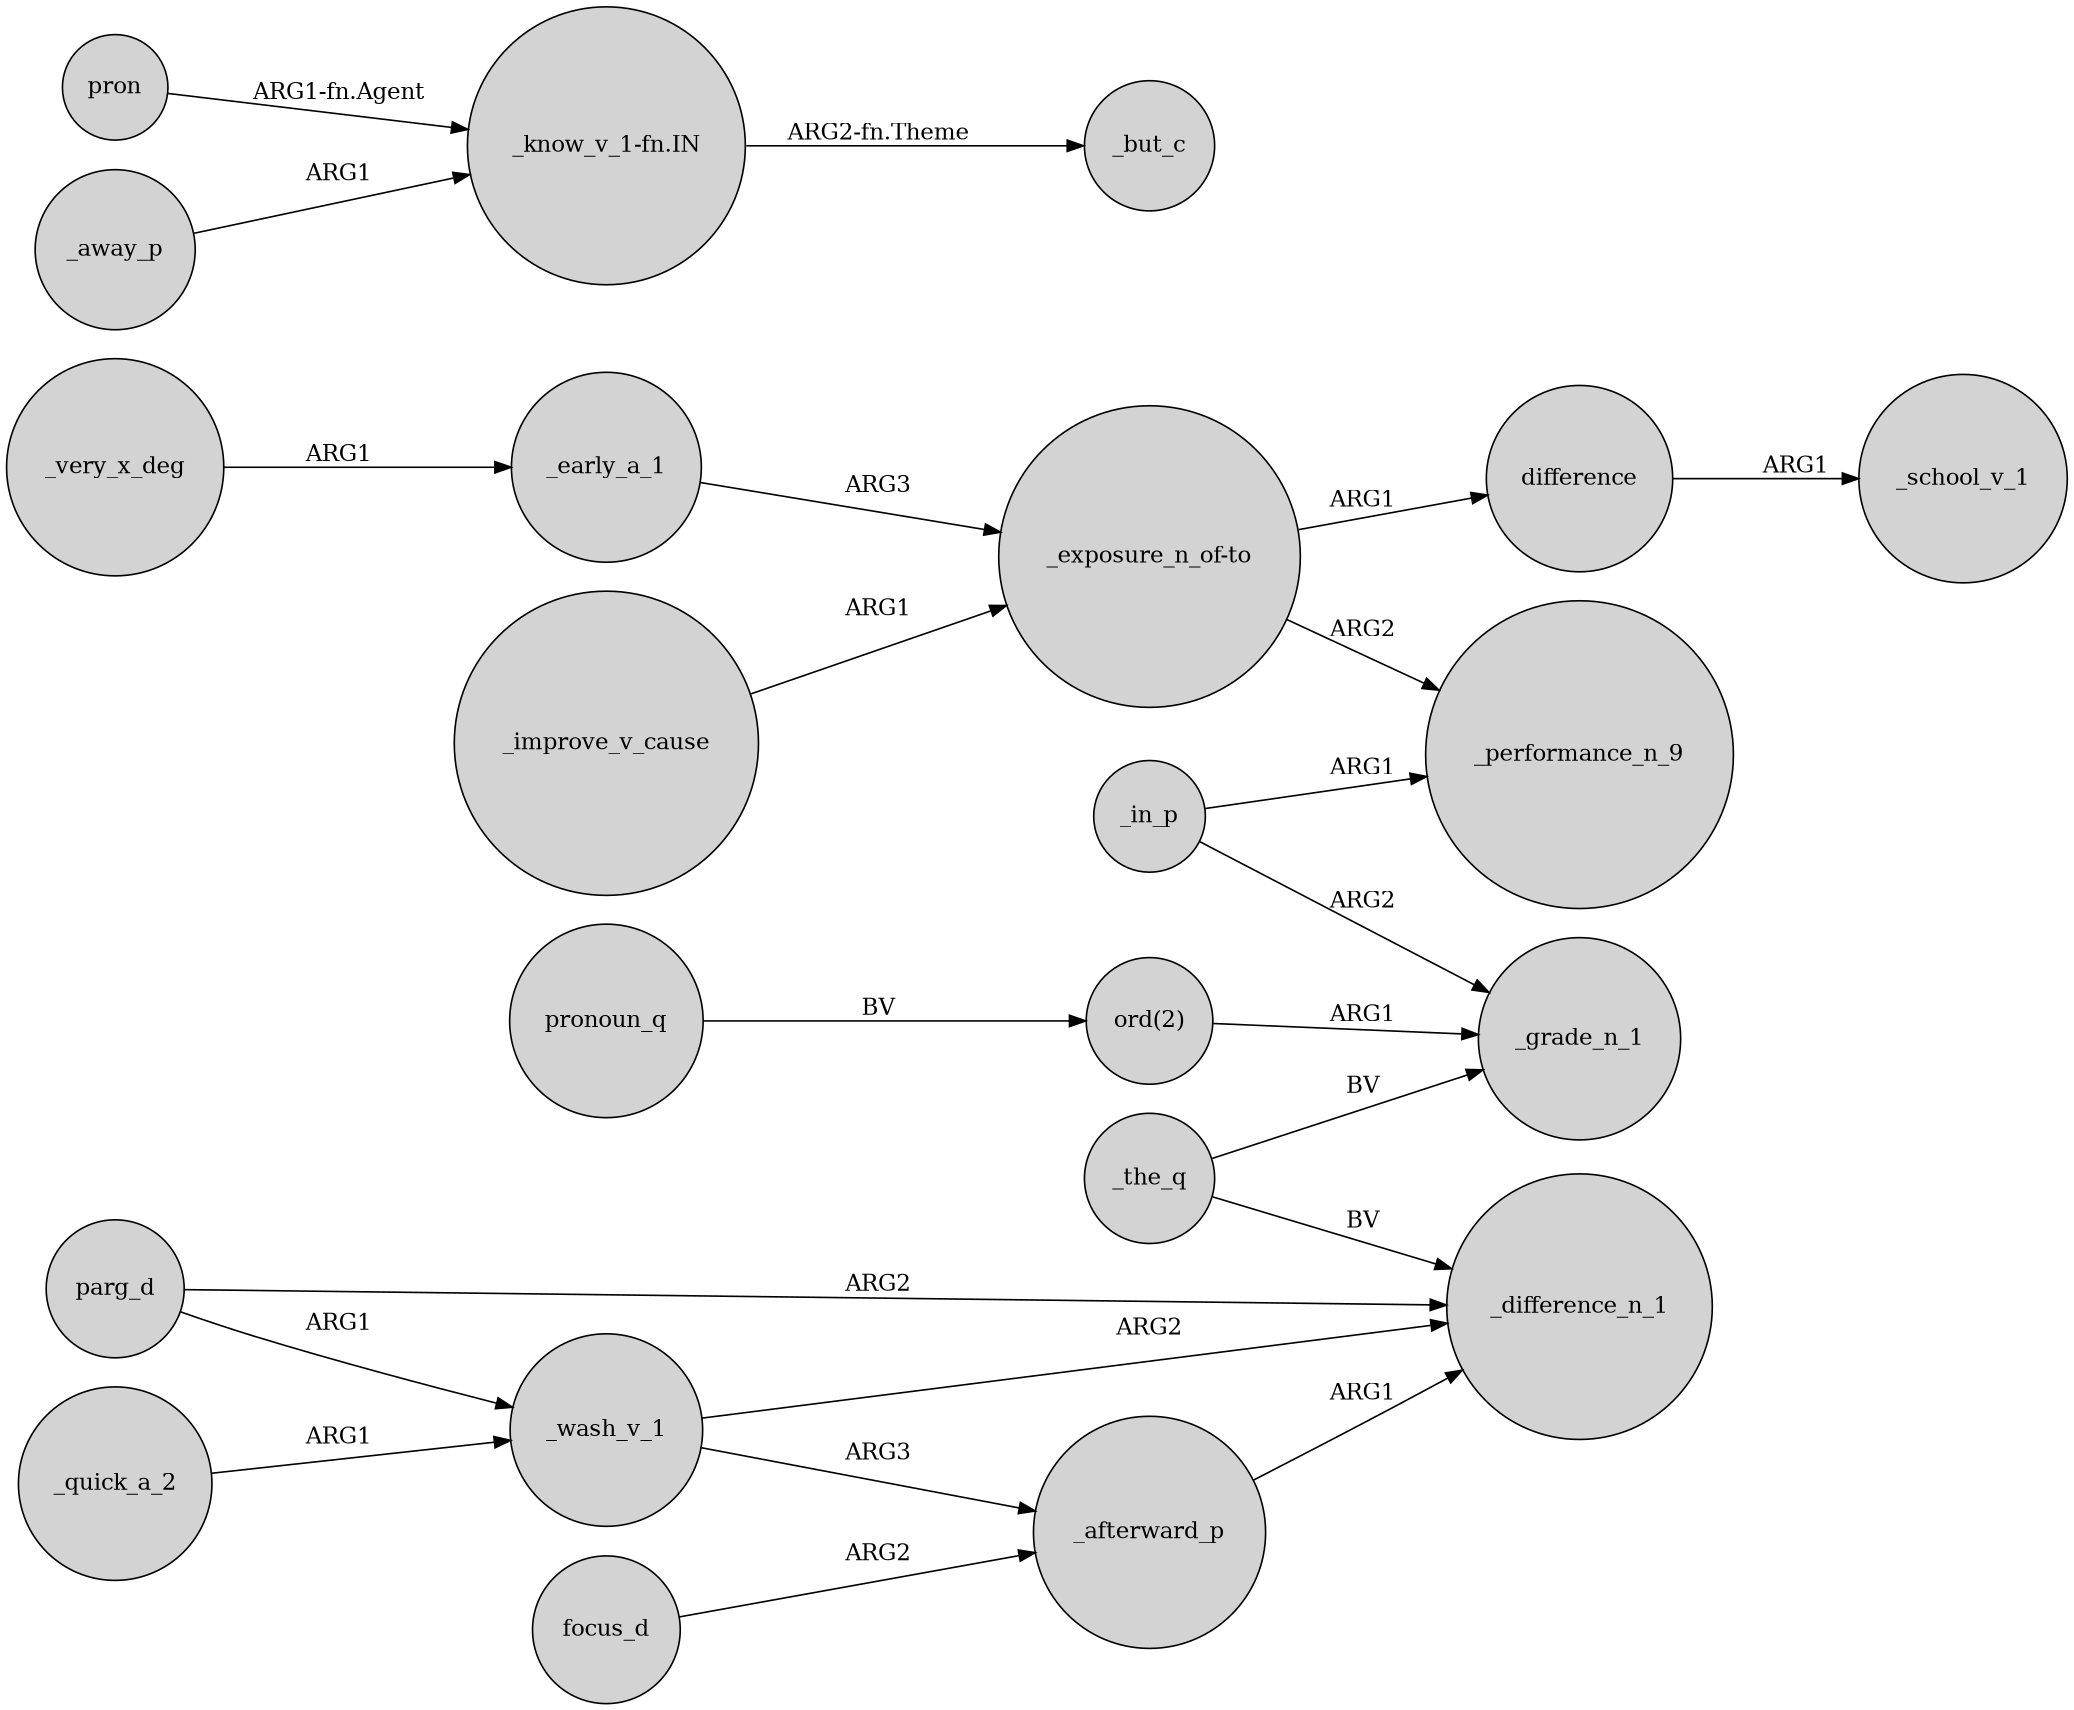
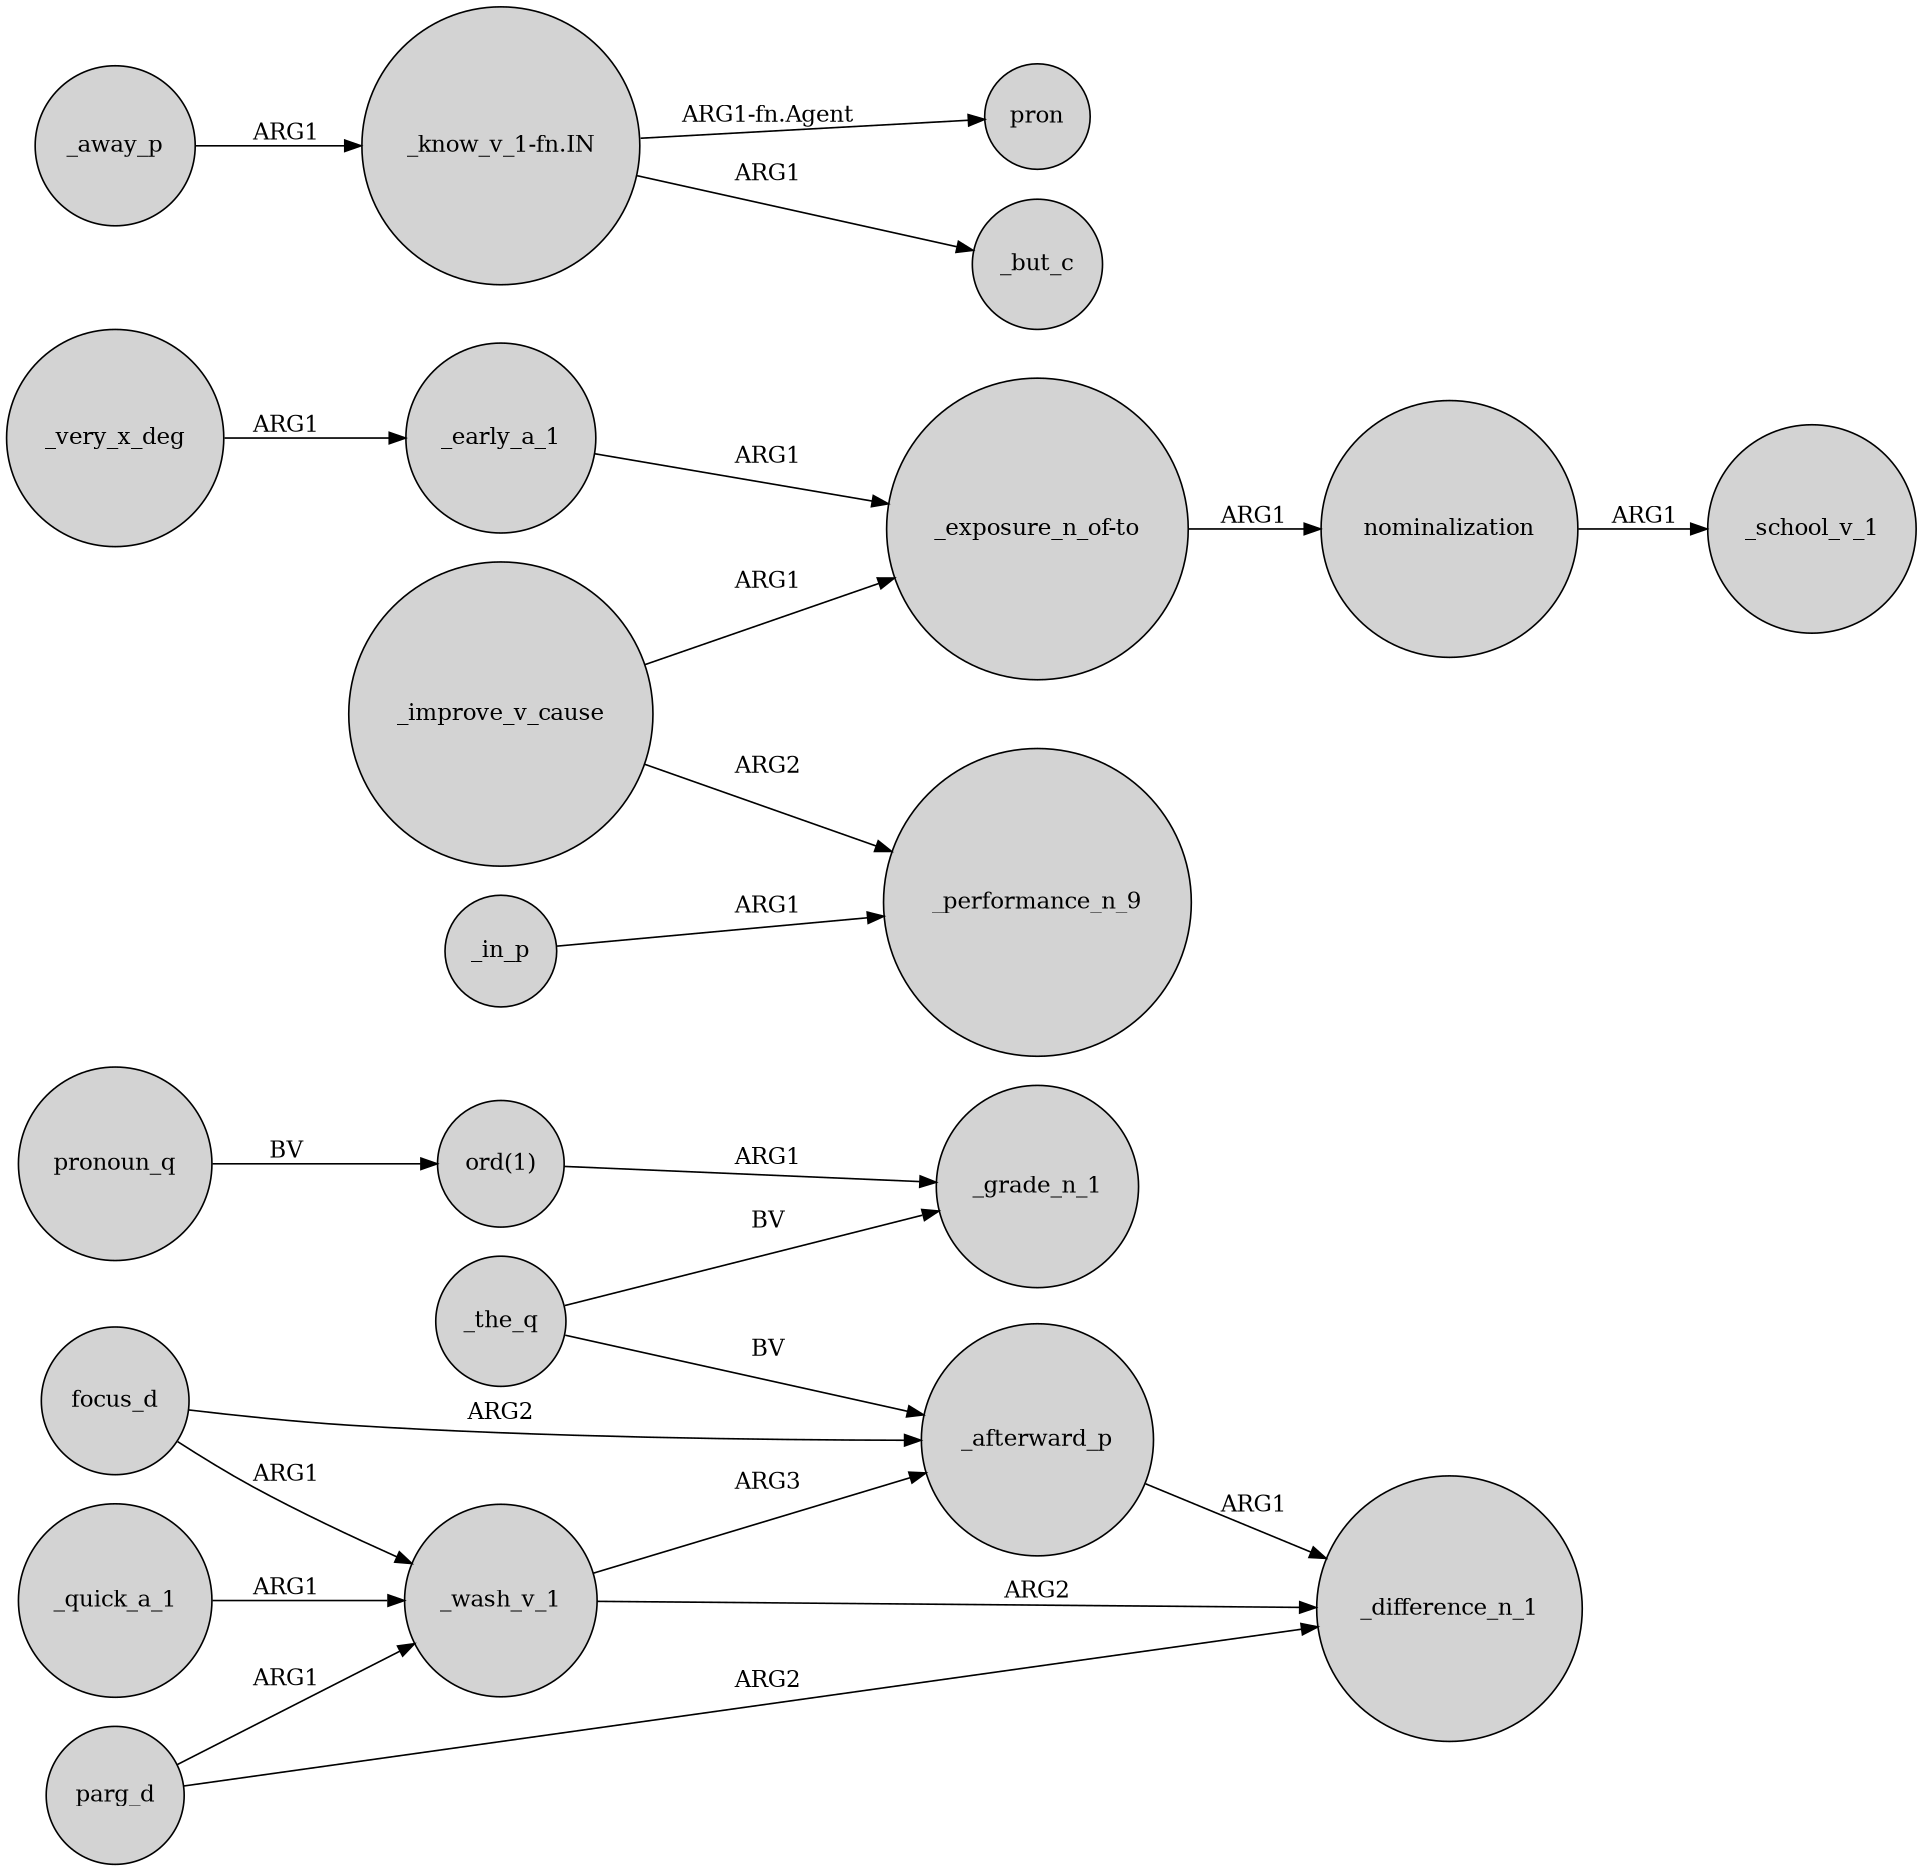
(309, 110) -> (804, 129)
(878, 134) -> (768, 174)
(1580, 479) -> (1449, 529)
(878, 486) -> (768, 457)
(1355, 651) -> (760, 805)
(1337, 913) -> none
(1150, 1021) -> (501, 1164)
(1324, 1230) -> (736, 1373)
(115, 1484) -> (115, 1600)
none -> (285, 1504)
